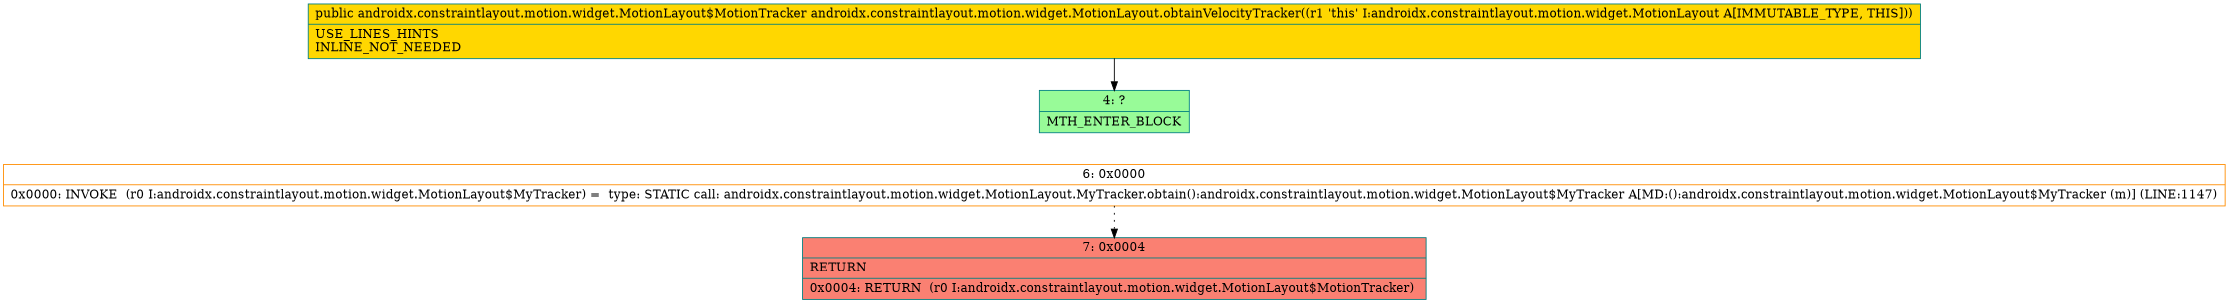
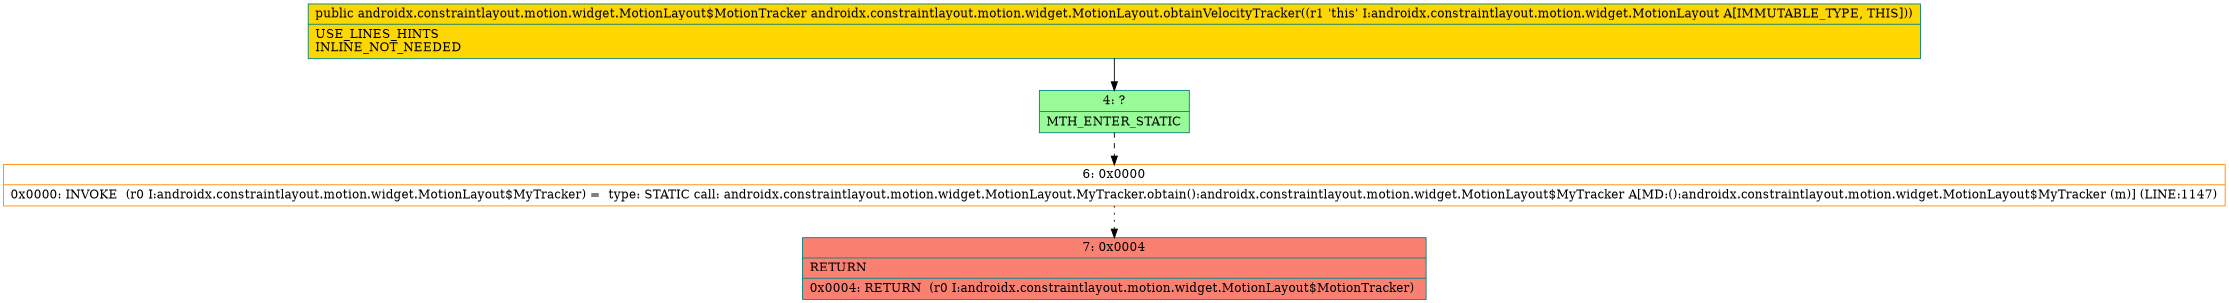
(1114, 122) -> (1114, 122)
none -> (1114, 144)
